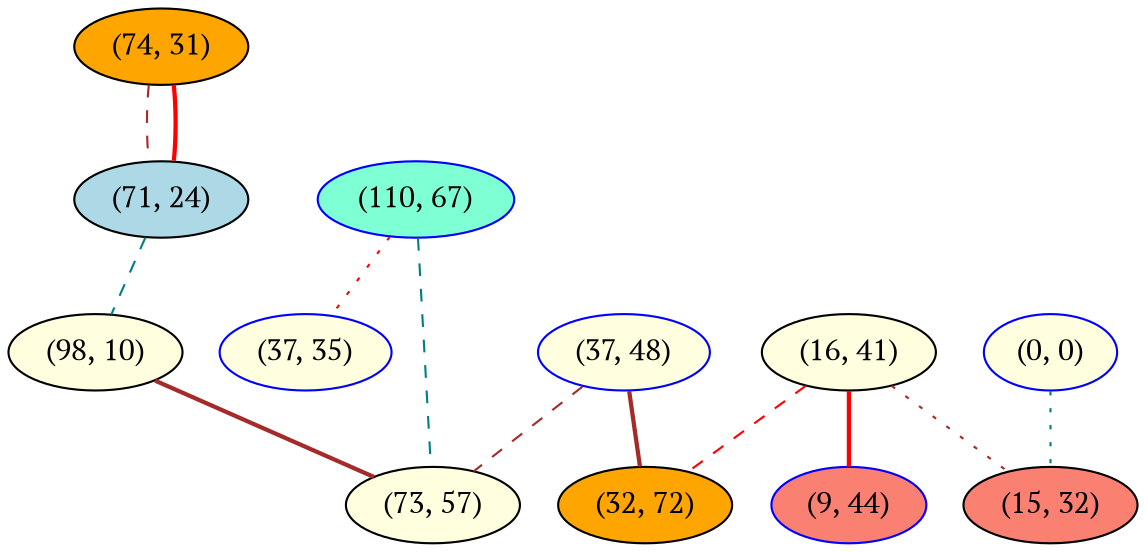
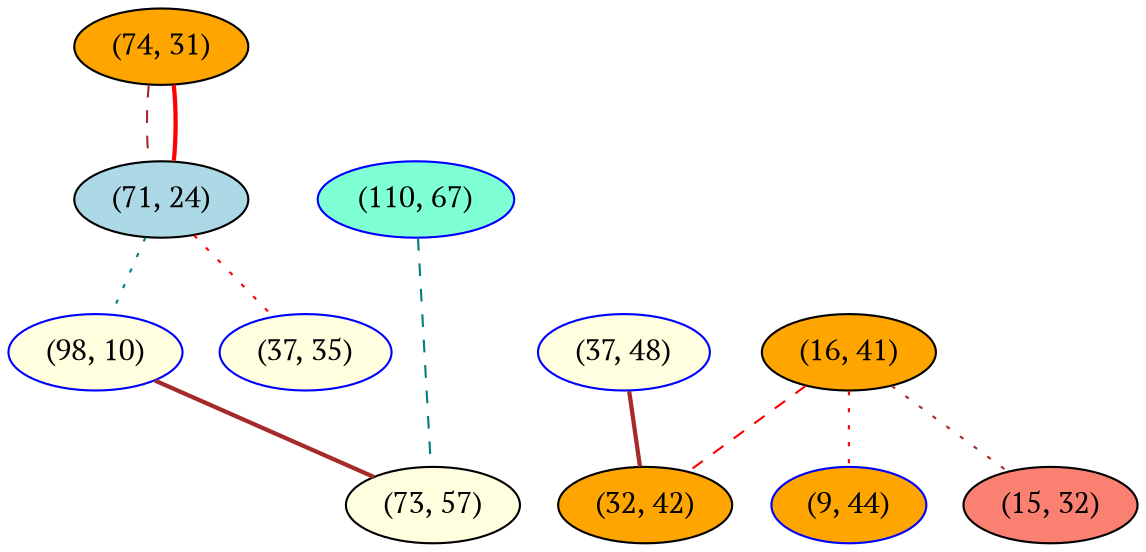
(128, 276) -> (128, 276)
(361, 276) -> (234, 276)
(96, 352) -> (96, 352)
(849, 352) -> (849, 352)
(1050, 352) -> none
(528, 429) -> none
(849, 429) -> (849, 429)
(645, 505) -> (645, 505)
(849, 505) -> (849, 505)
